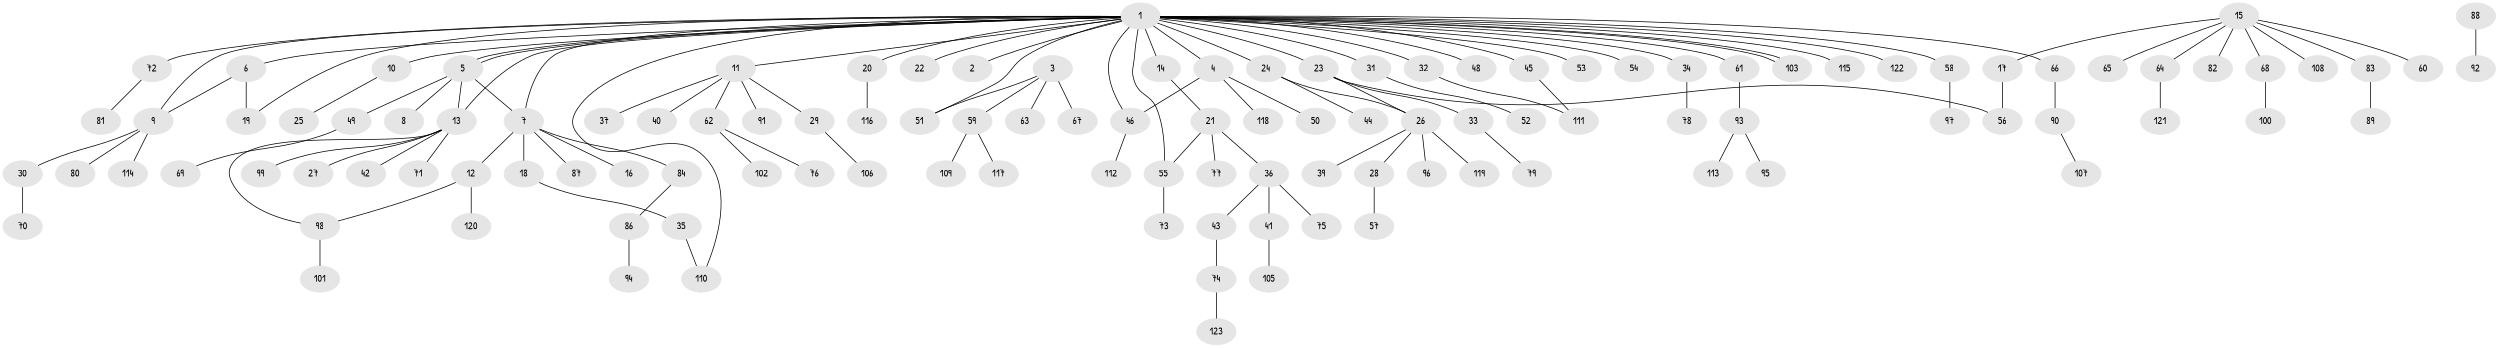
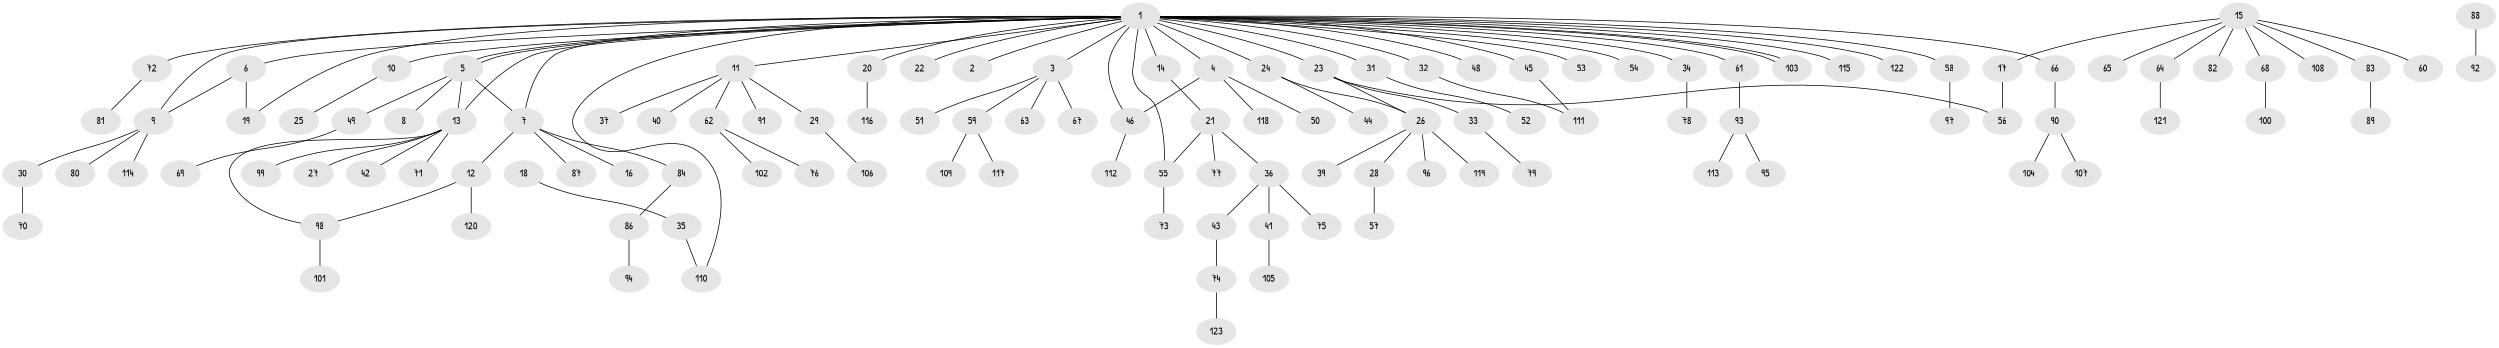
(1023, 58) -> (1097, 42)
(524, 148) -> none
none -> (2029, 174)
